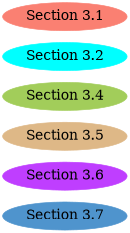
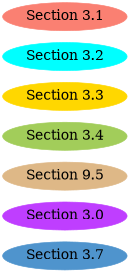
none -> (65, 96)
(65, 136) -> (65, 176)
(65, 176) -> (65, 216)
